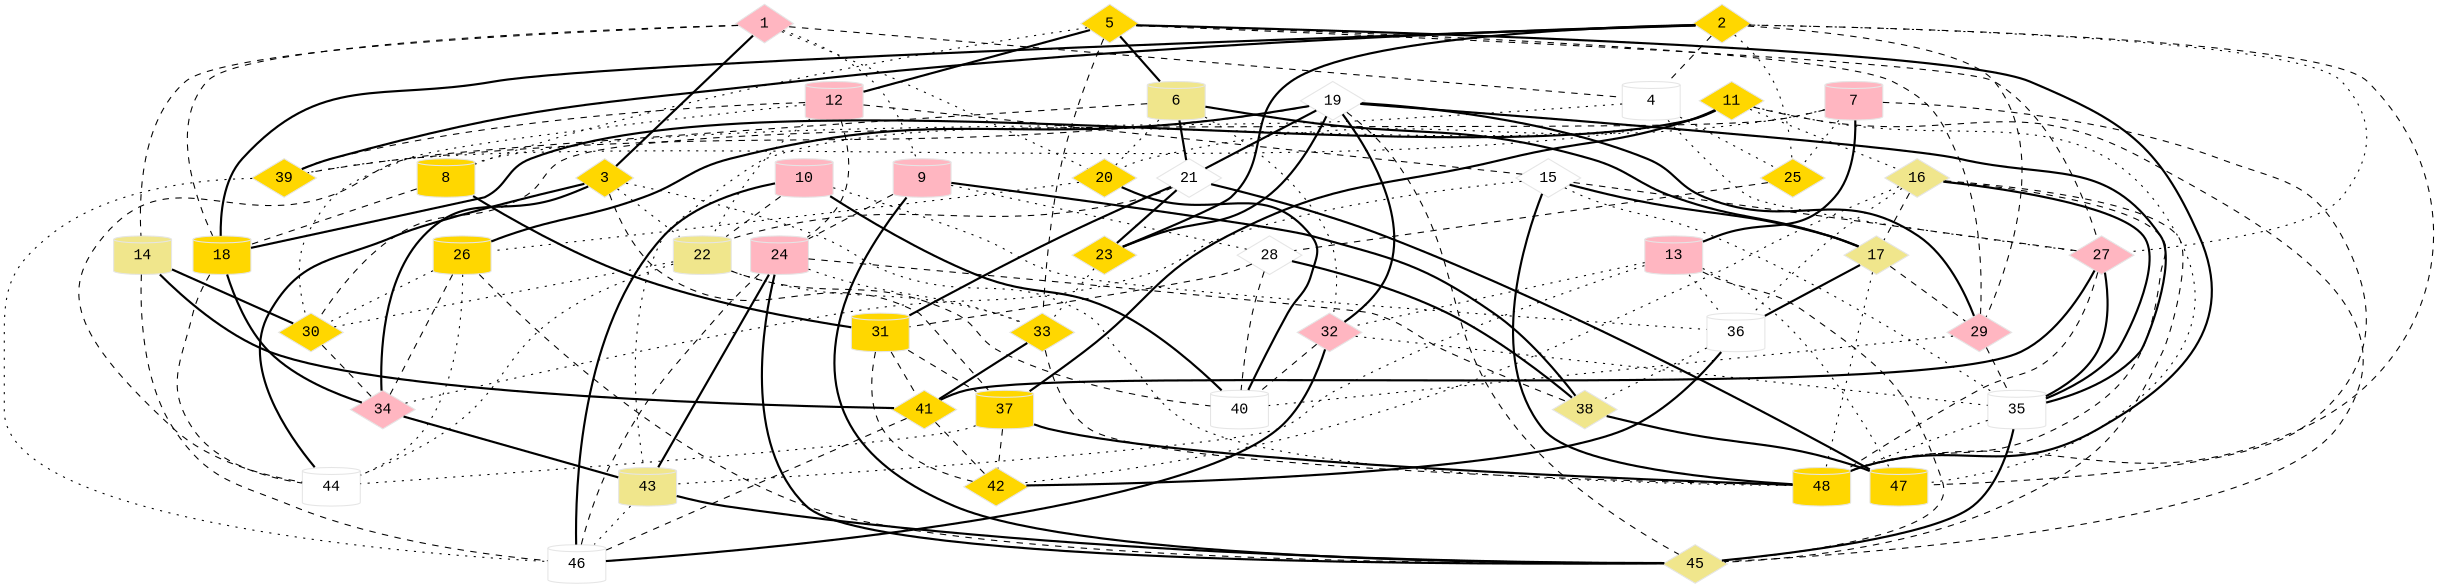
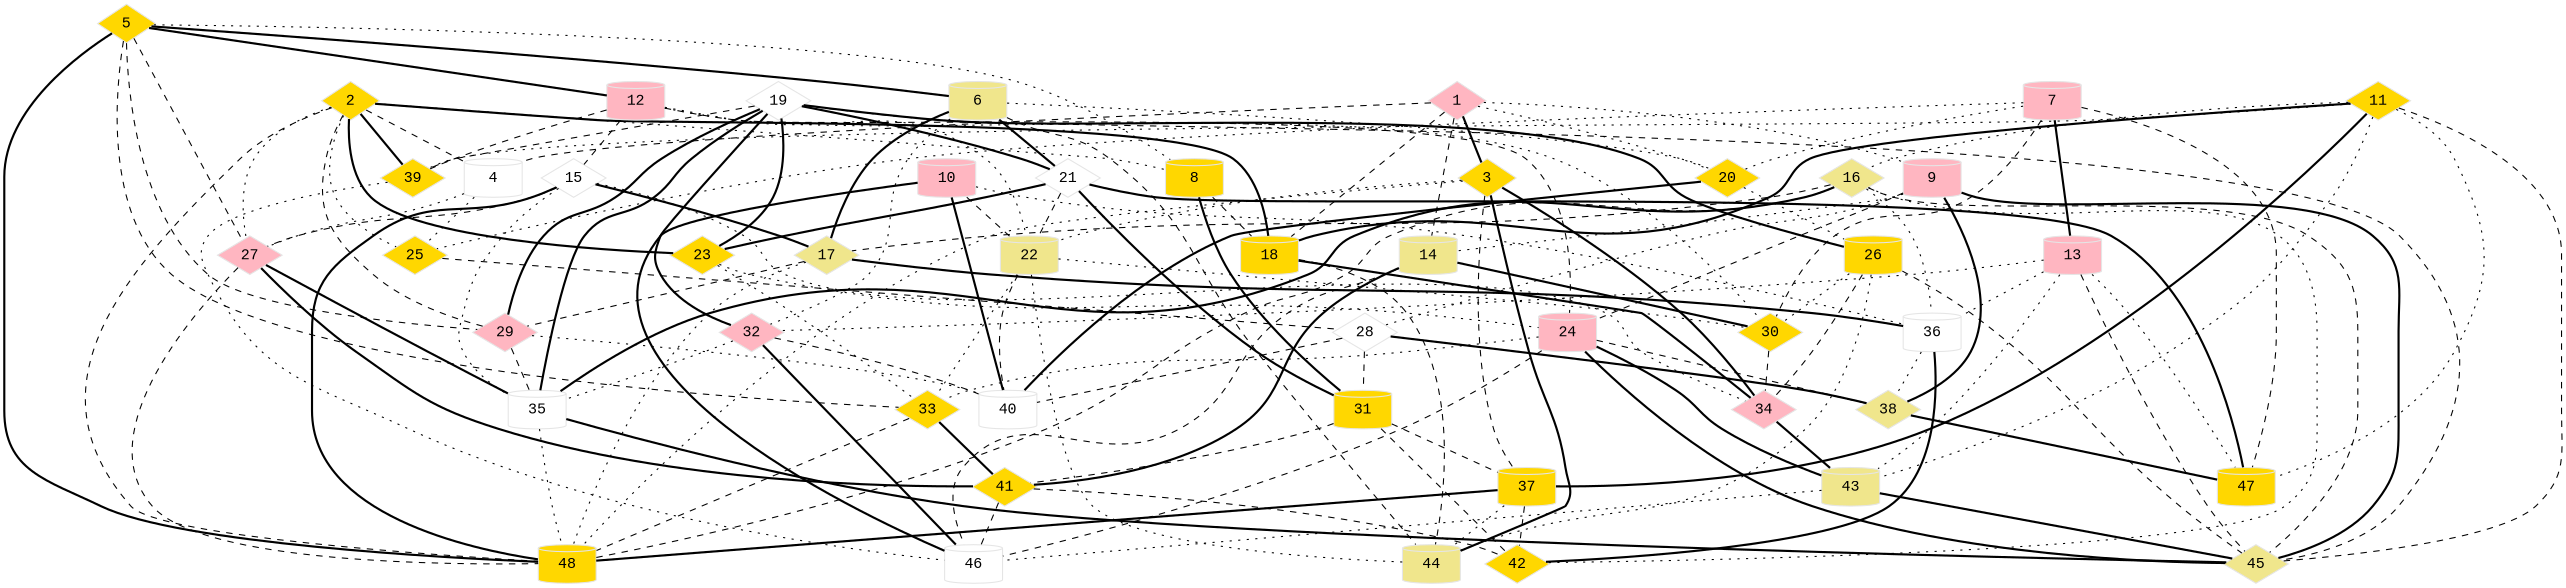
(1048, 126) -> (909, 143)
none -> (1759, 216)
none -> (1127, 307)
(331, 487) -> (1431, 564)
